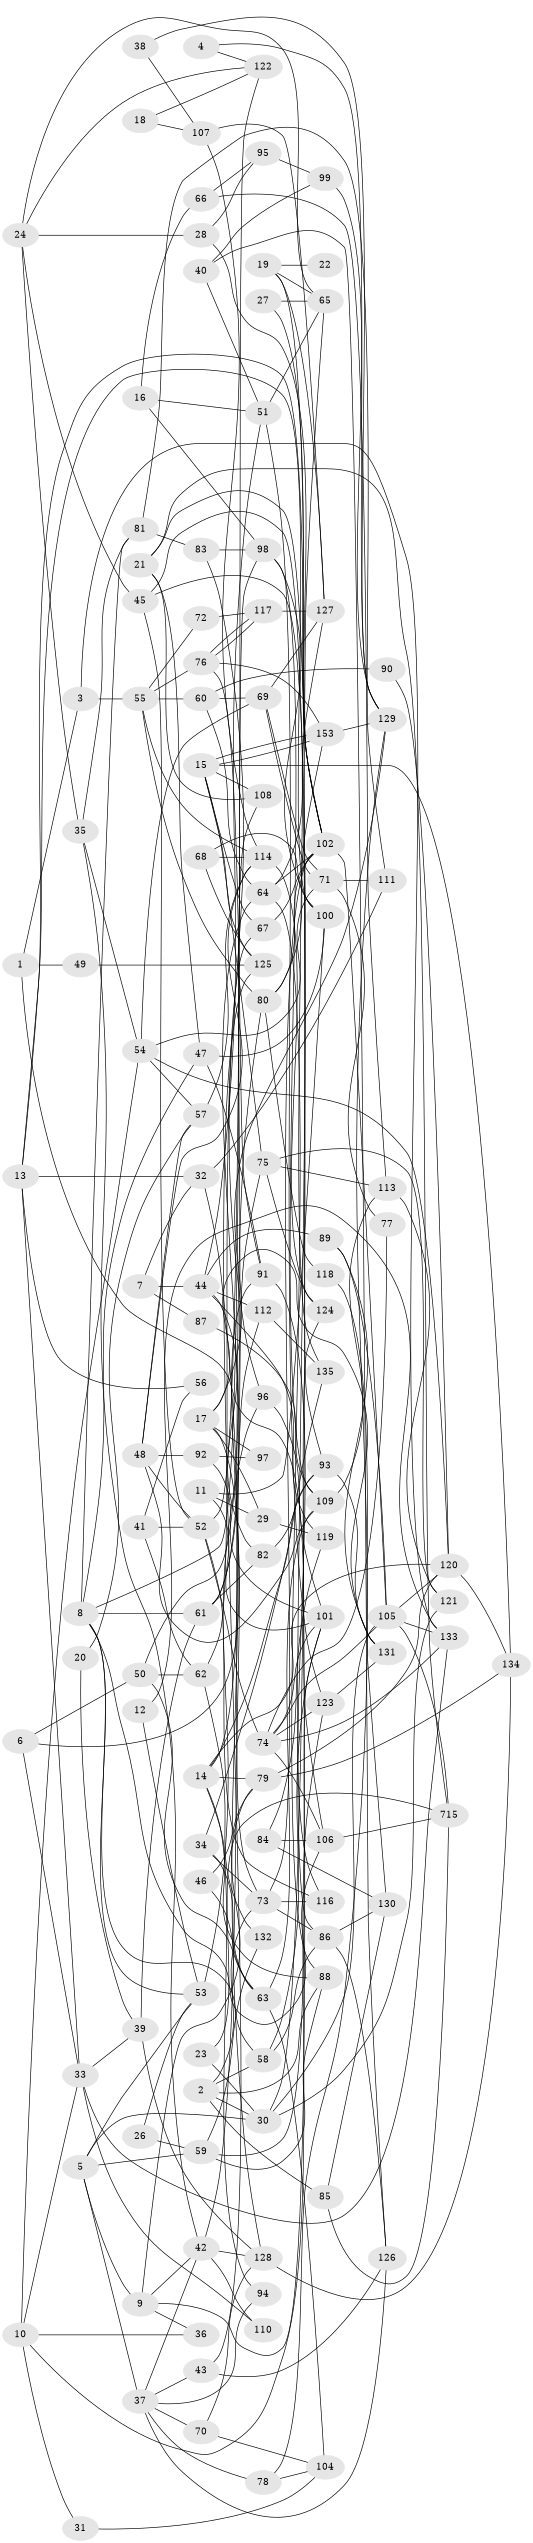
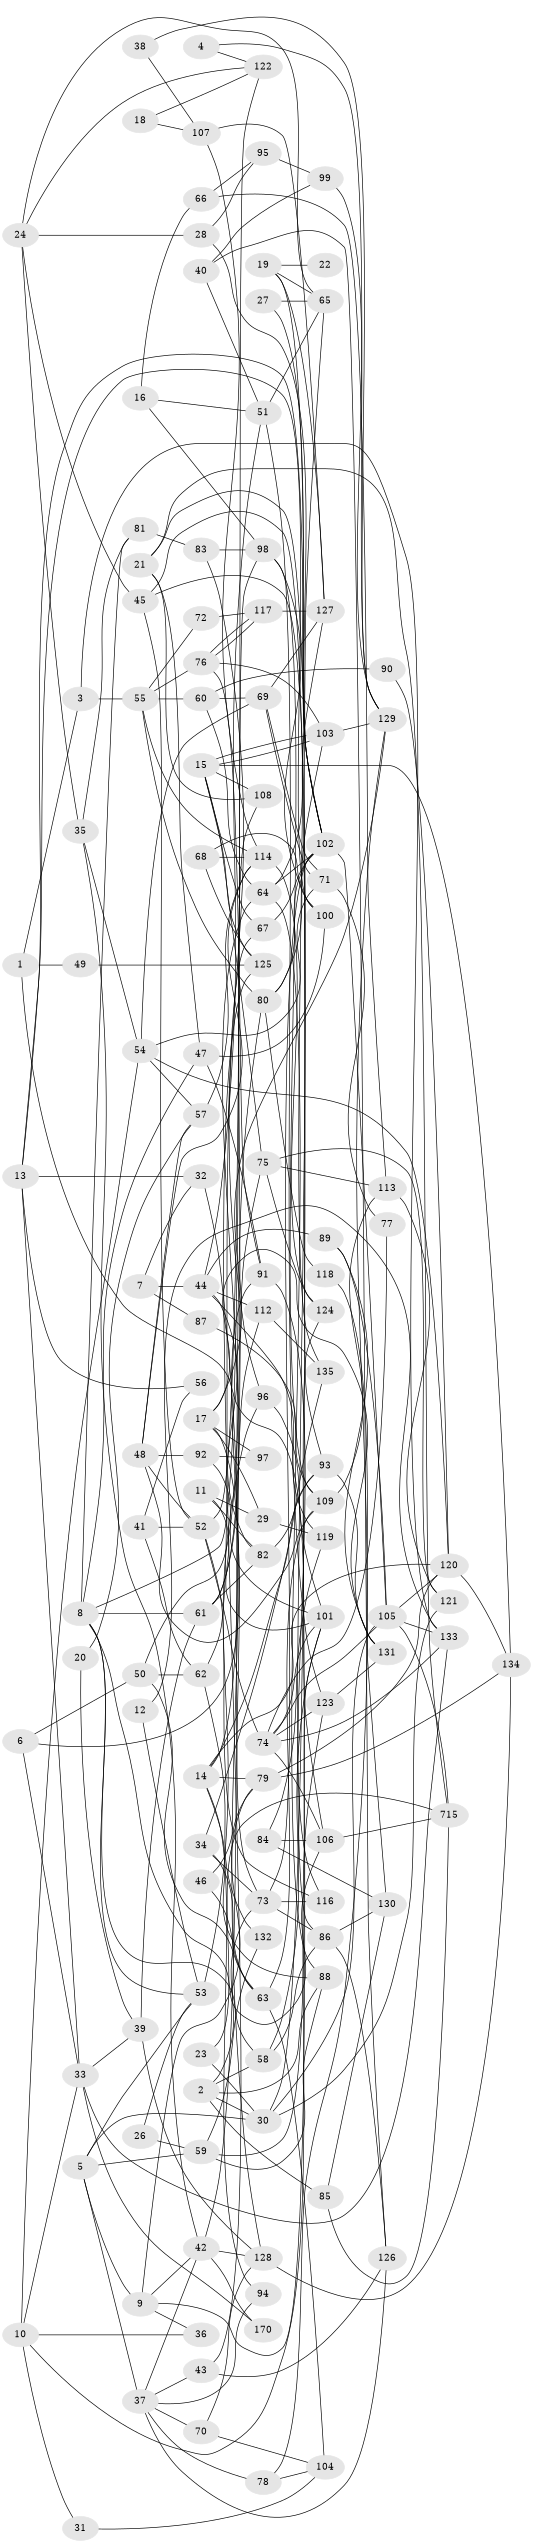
(325, 734) -> (325, 734)
(387, 881) -> none
(310, 1160) -> (232, 1524)
(263, 2330) -> (263, 2330)
